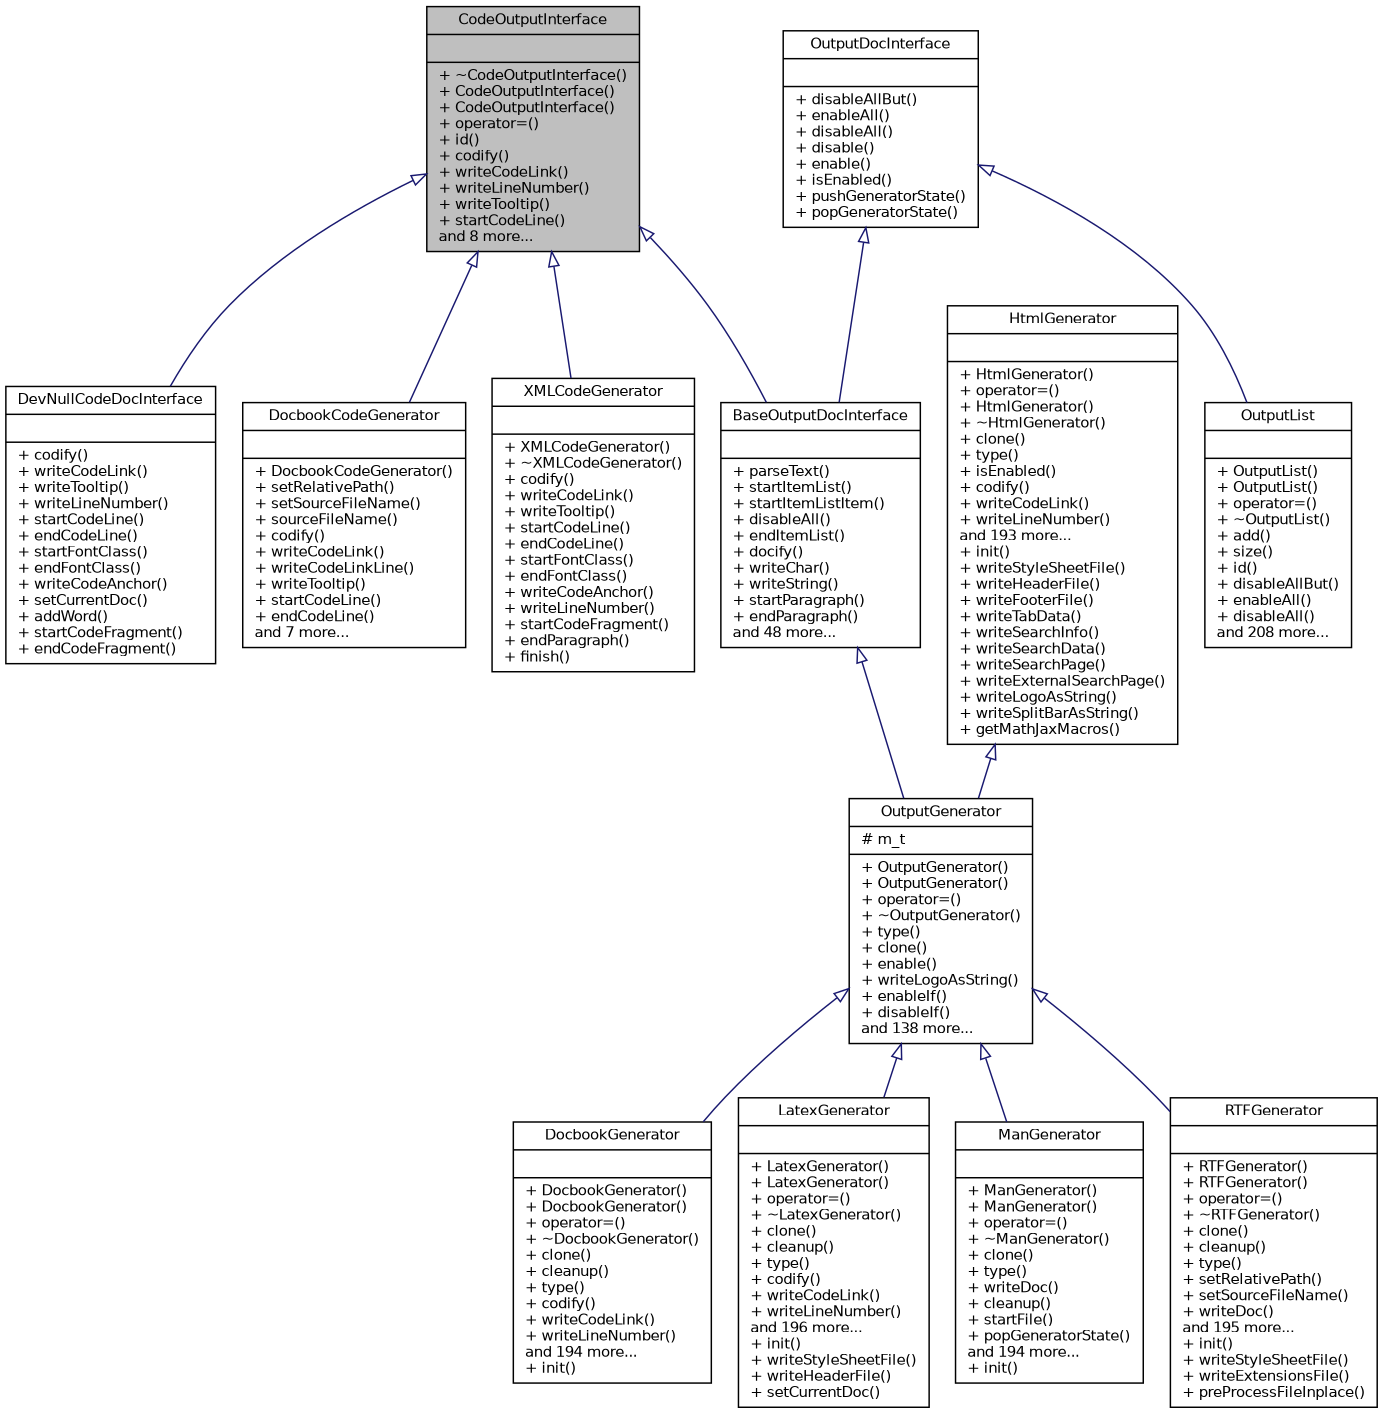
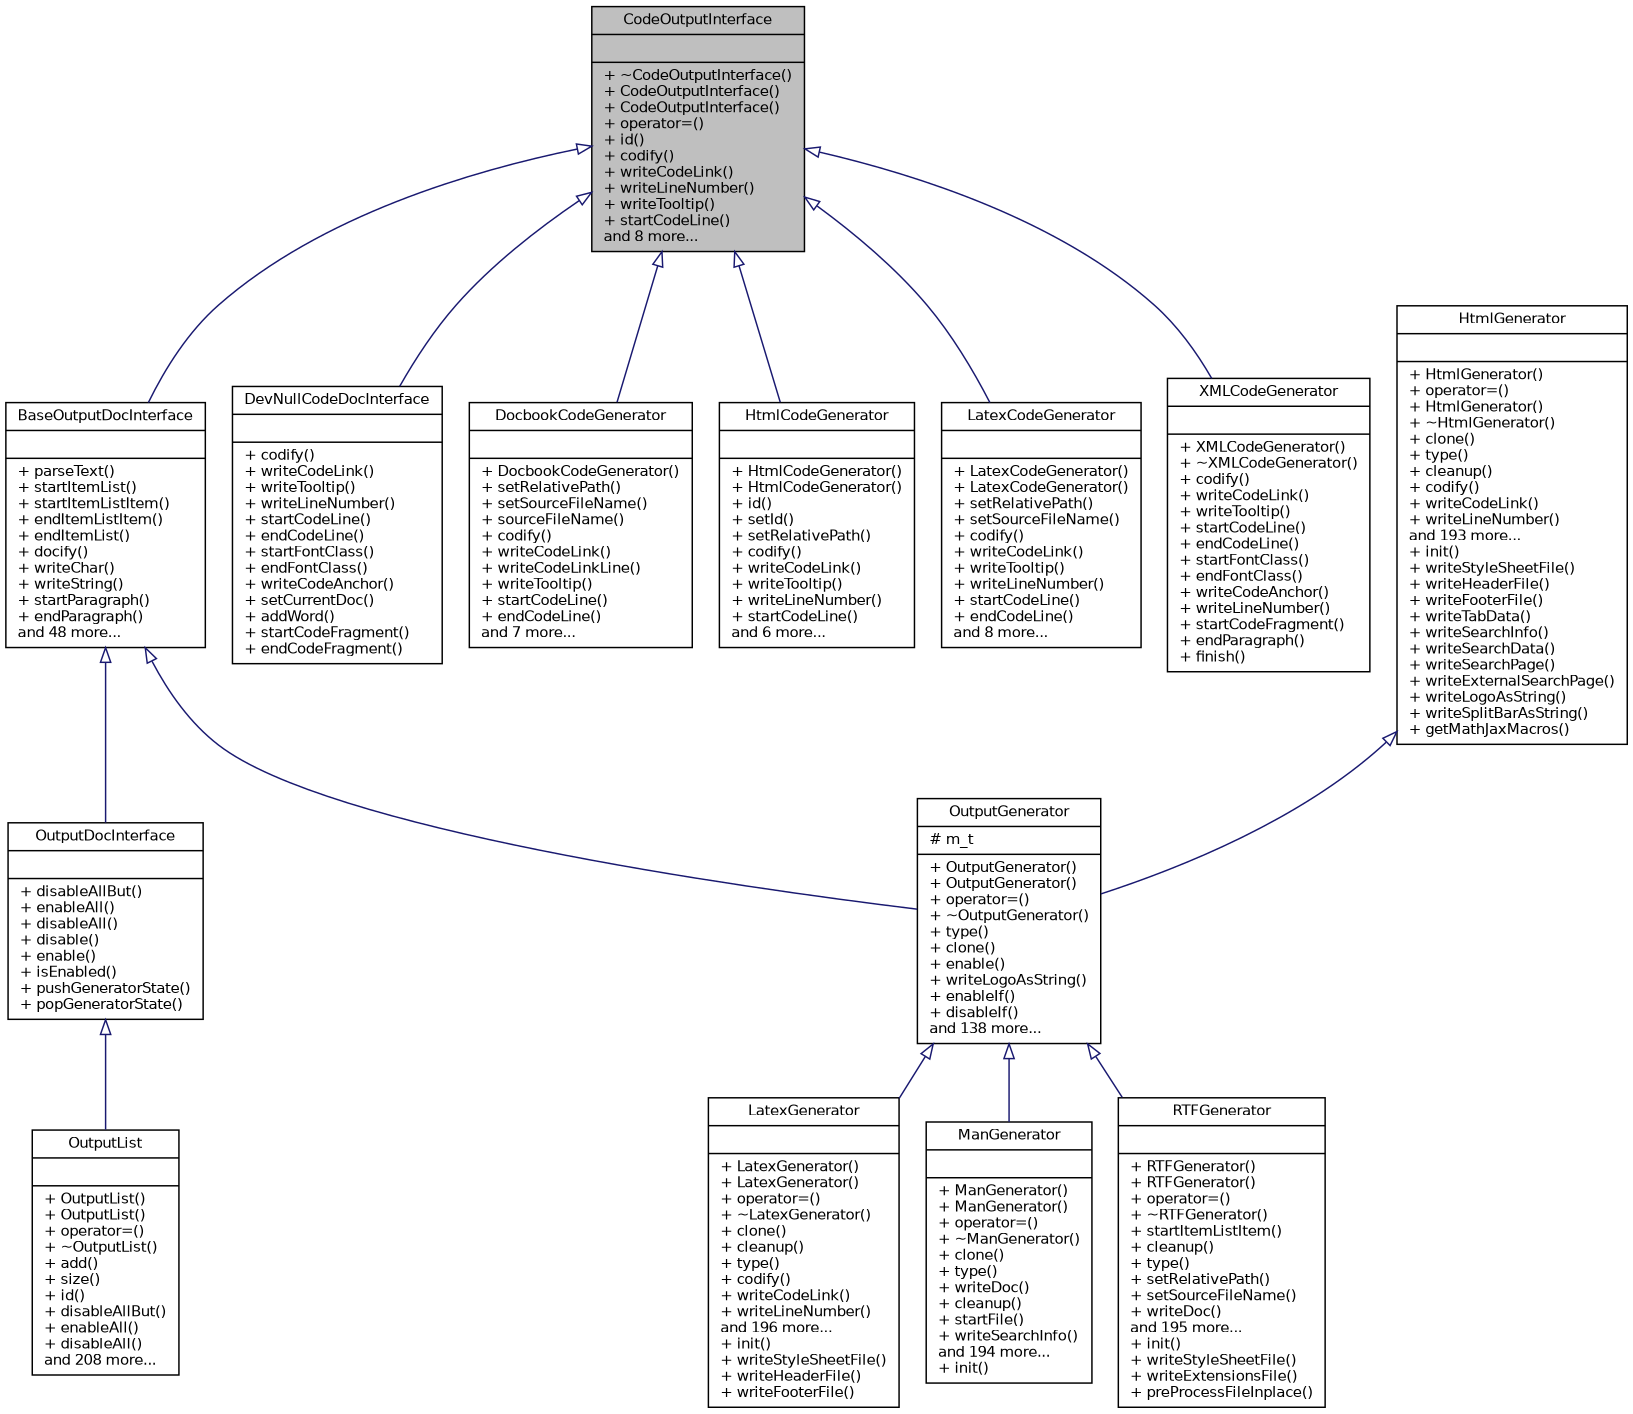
(851, 322) -> (106, 742)
(1008, 472) -> (1451, 472)
(782, 520) -> (91, 520)
none -> (817, 525)
none -> (1041, 525)
(1216, 1231) -> (1206, 1231)
(612, 1253) -> none
(1049, 1336) -> (1008, 1336)
(815, 1393) -> (788, 1393)
